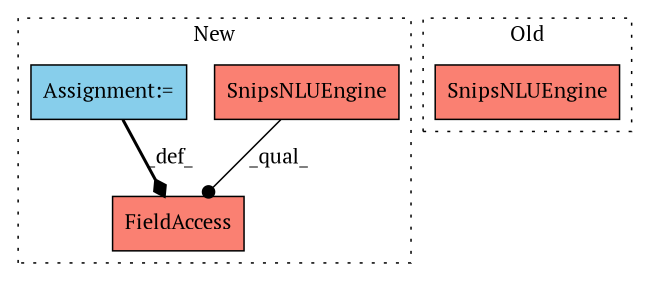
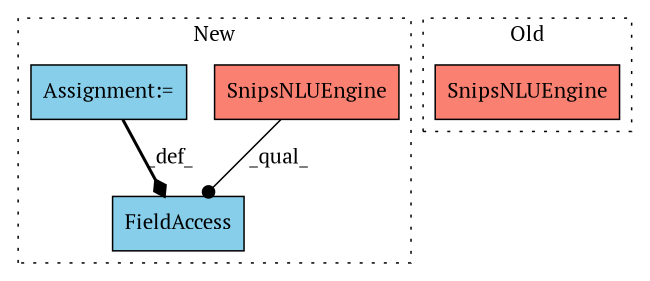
(178, 224) -> (178, 224)
